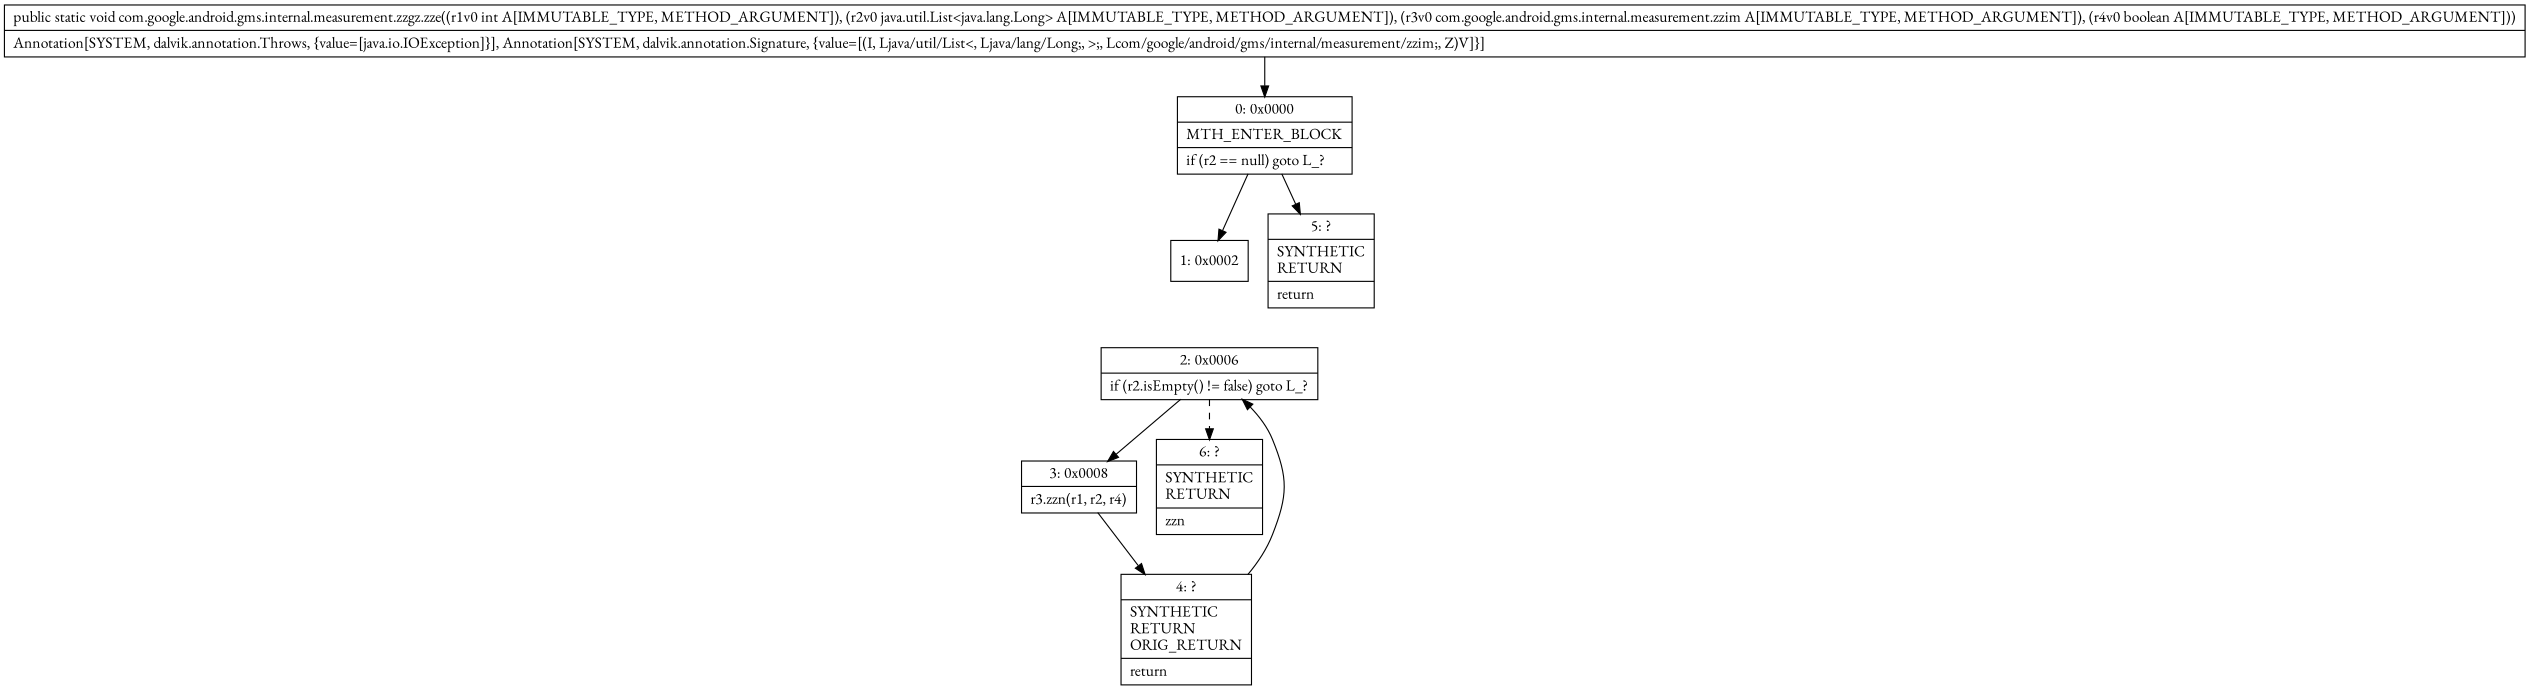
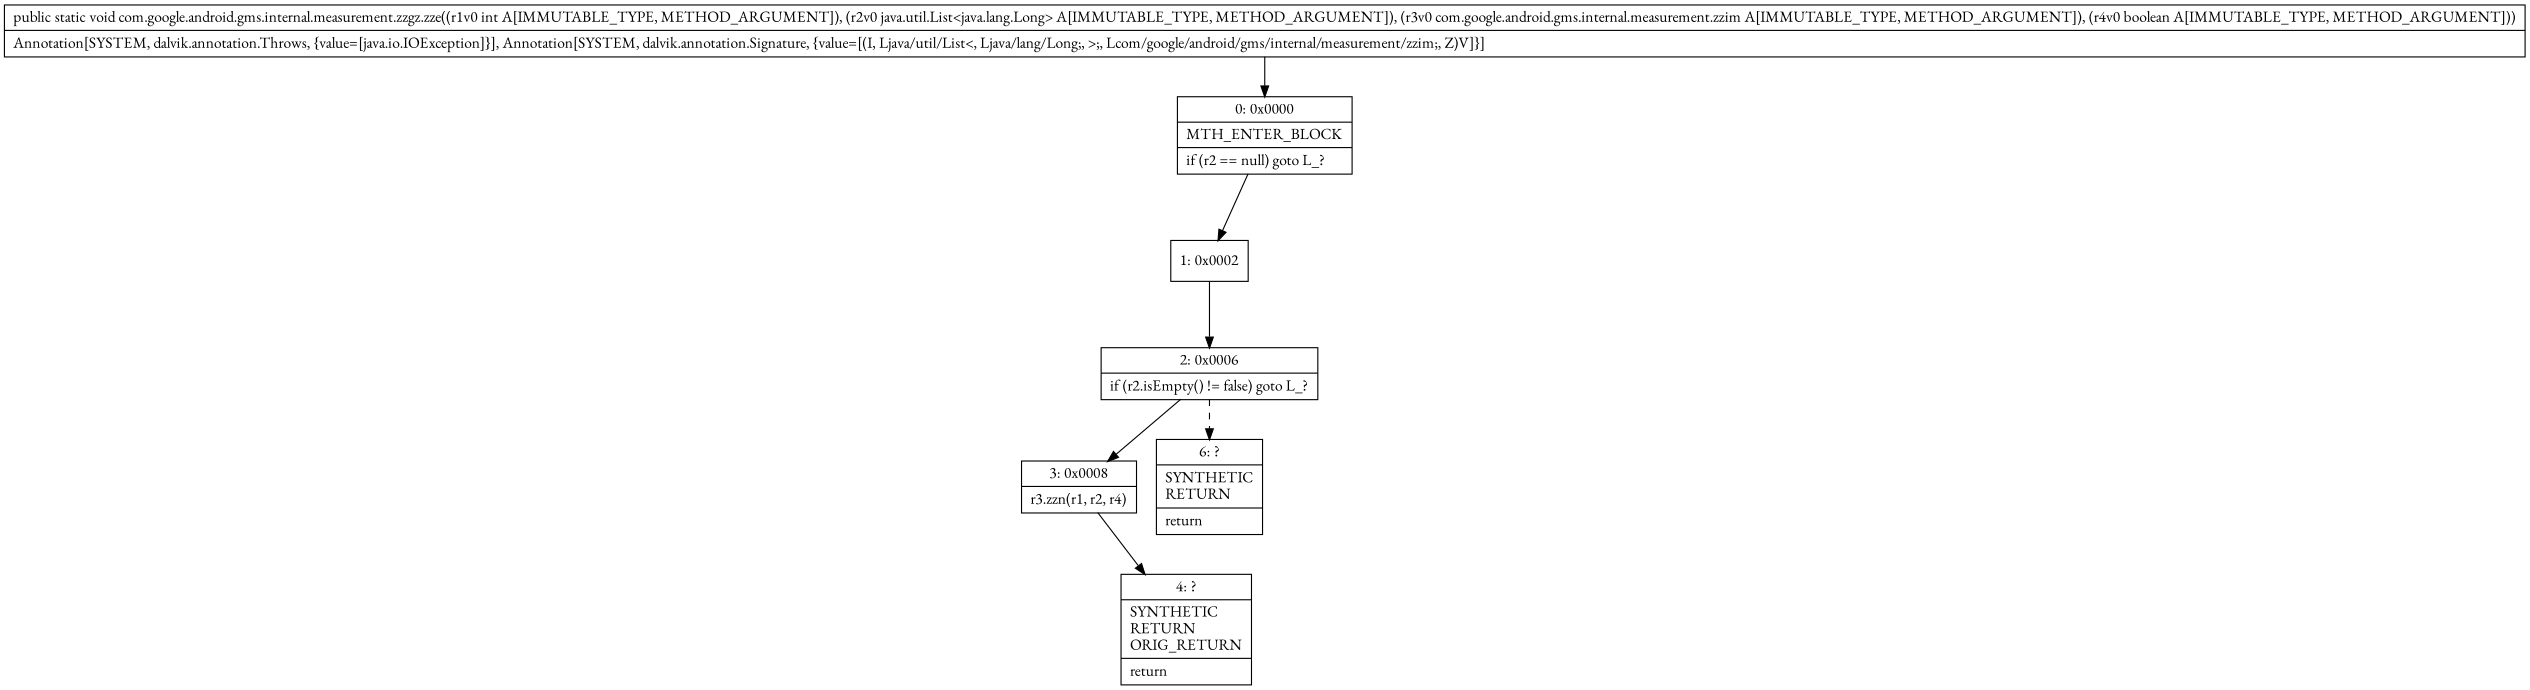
(1321, 261) -> none
(1284, 491) -> (1209, 309)
(1176, 521) -> (1184, 521)
